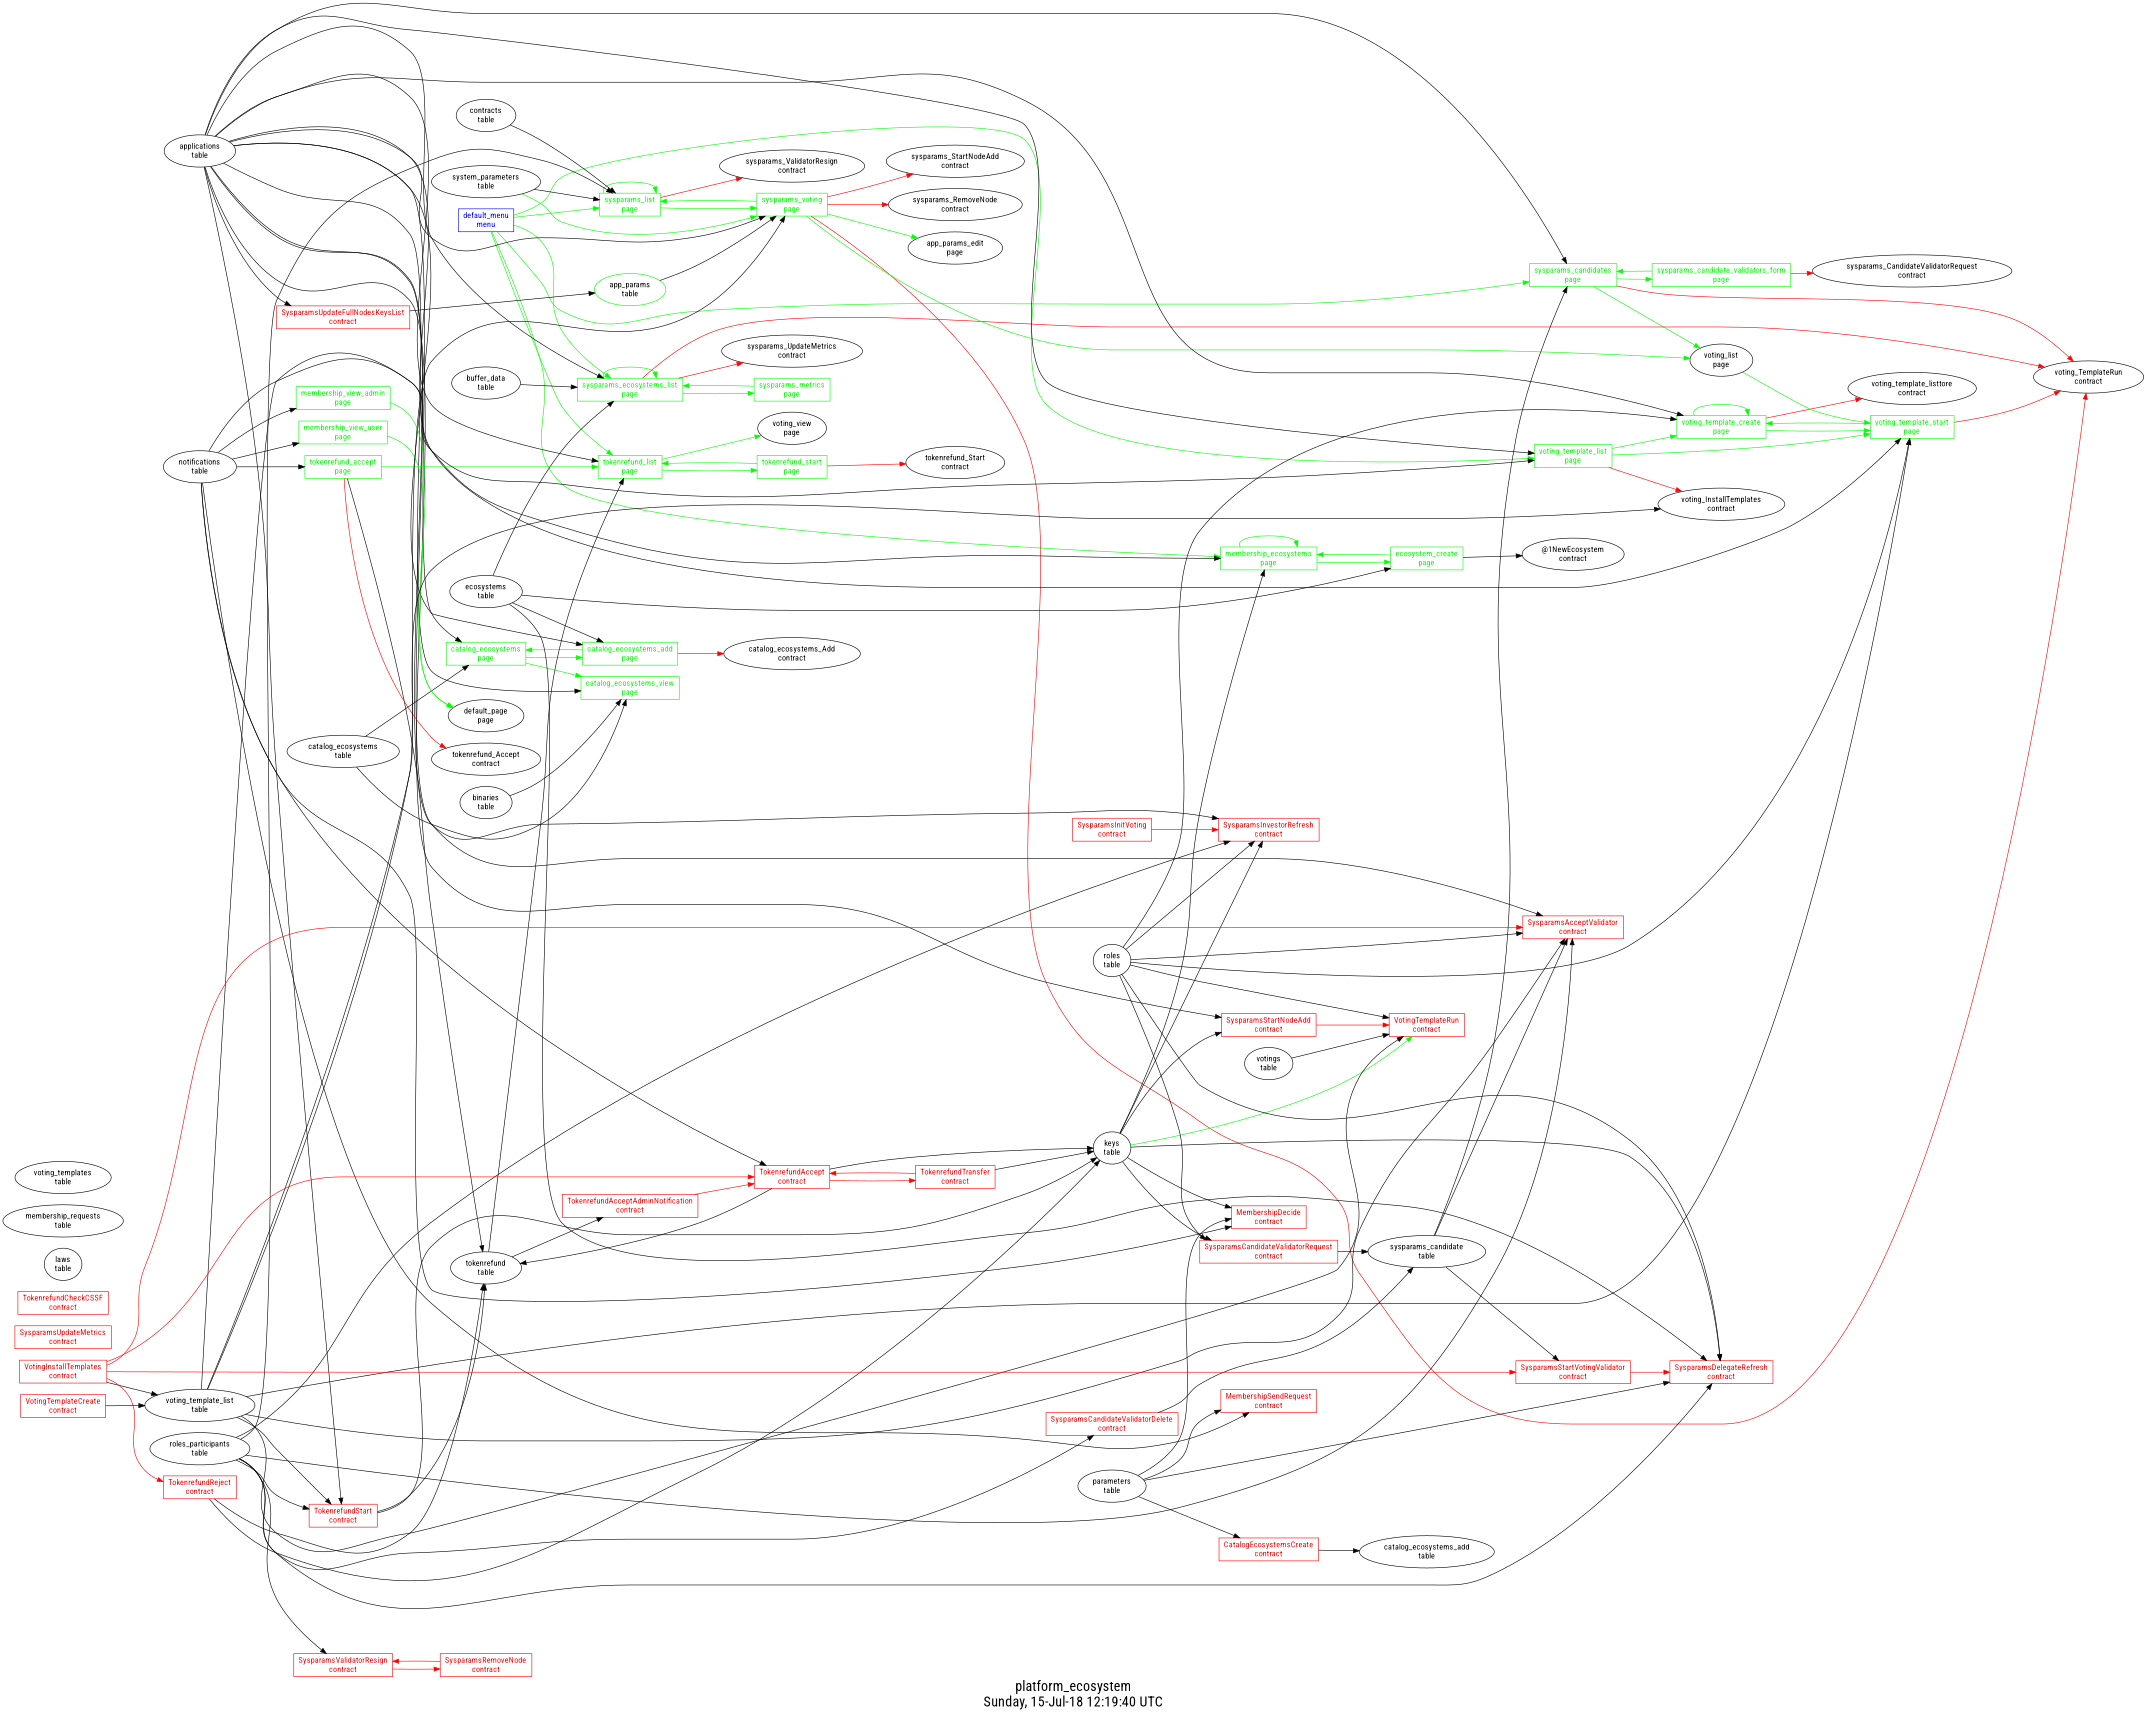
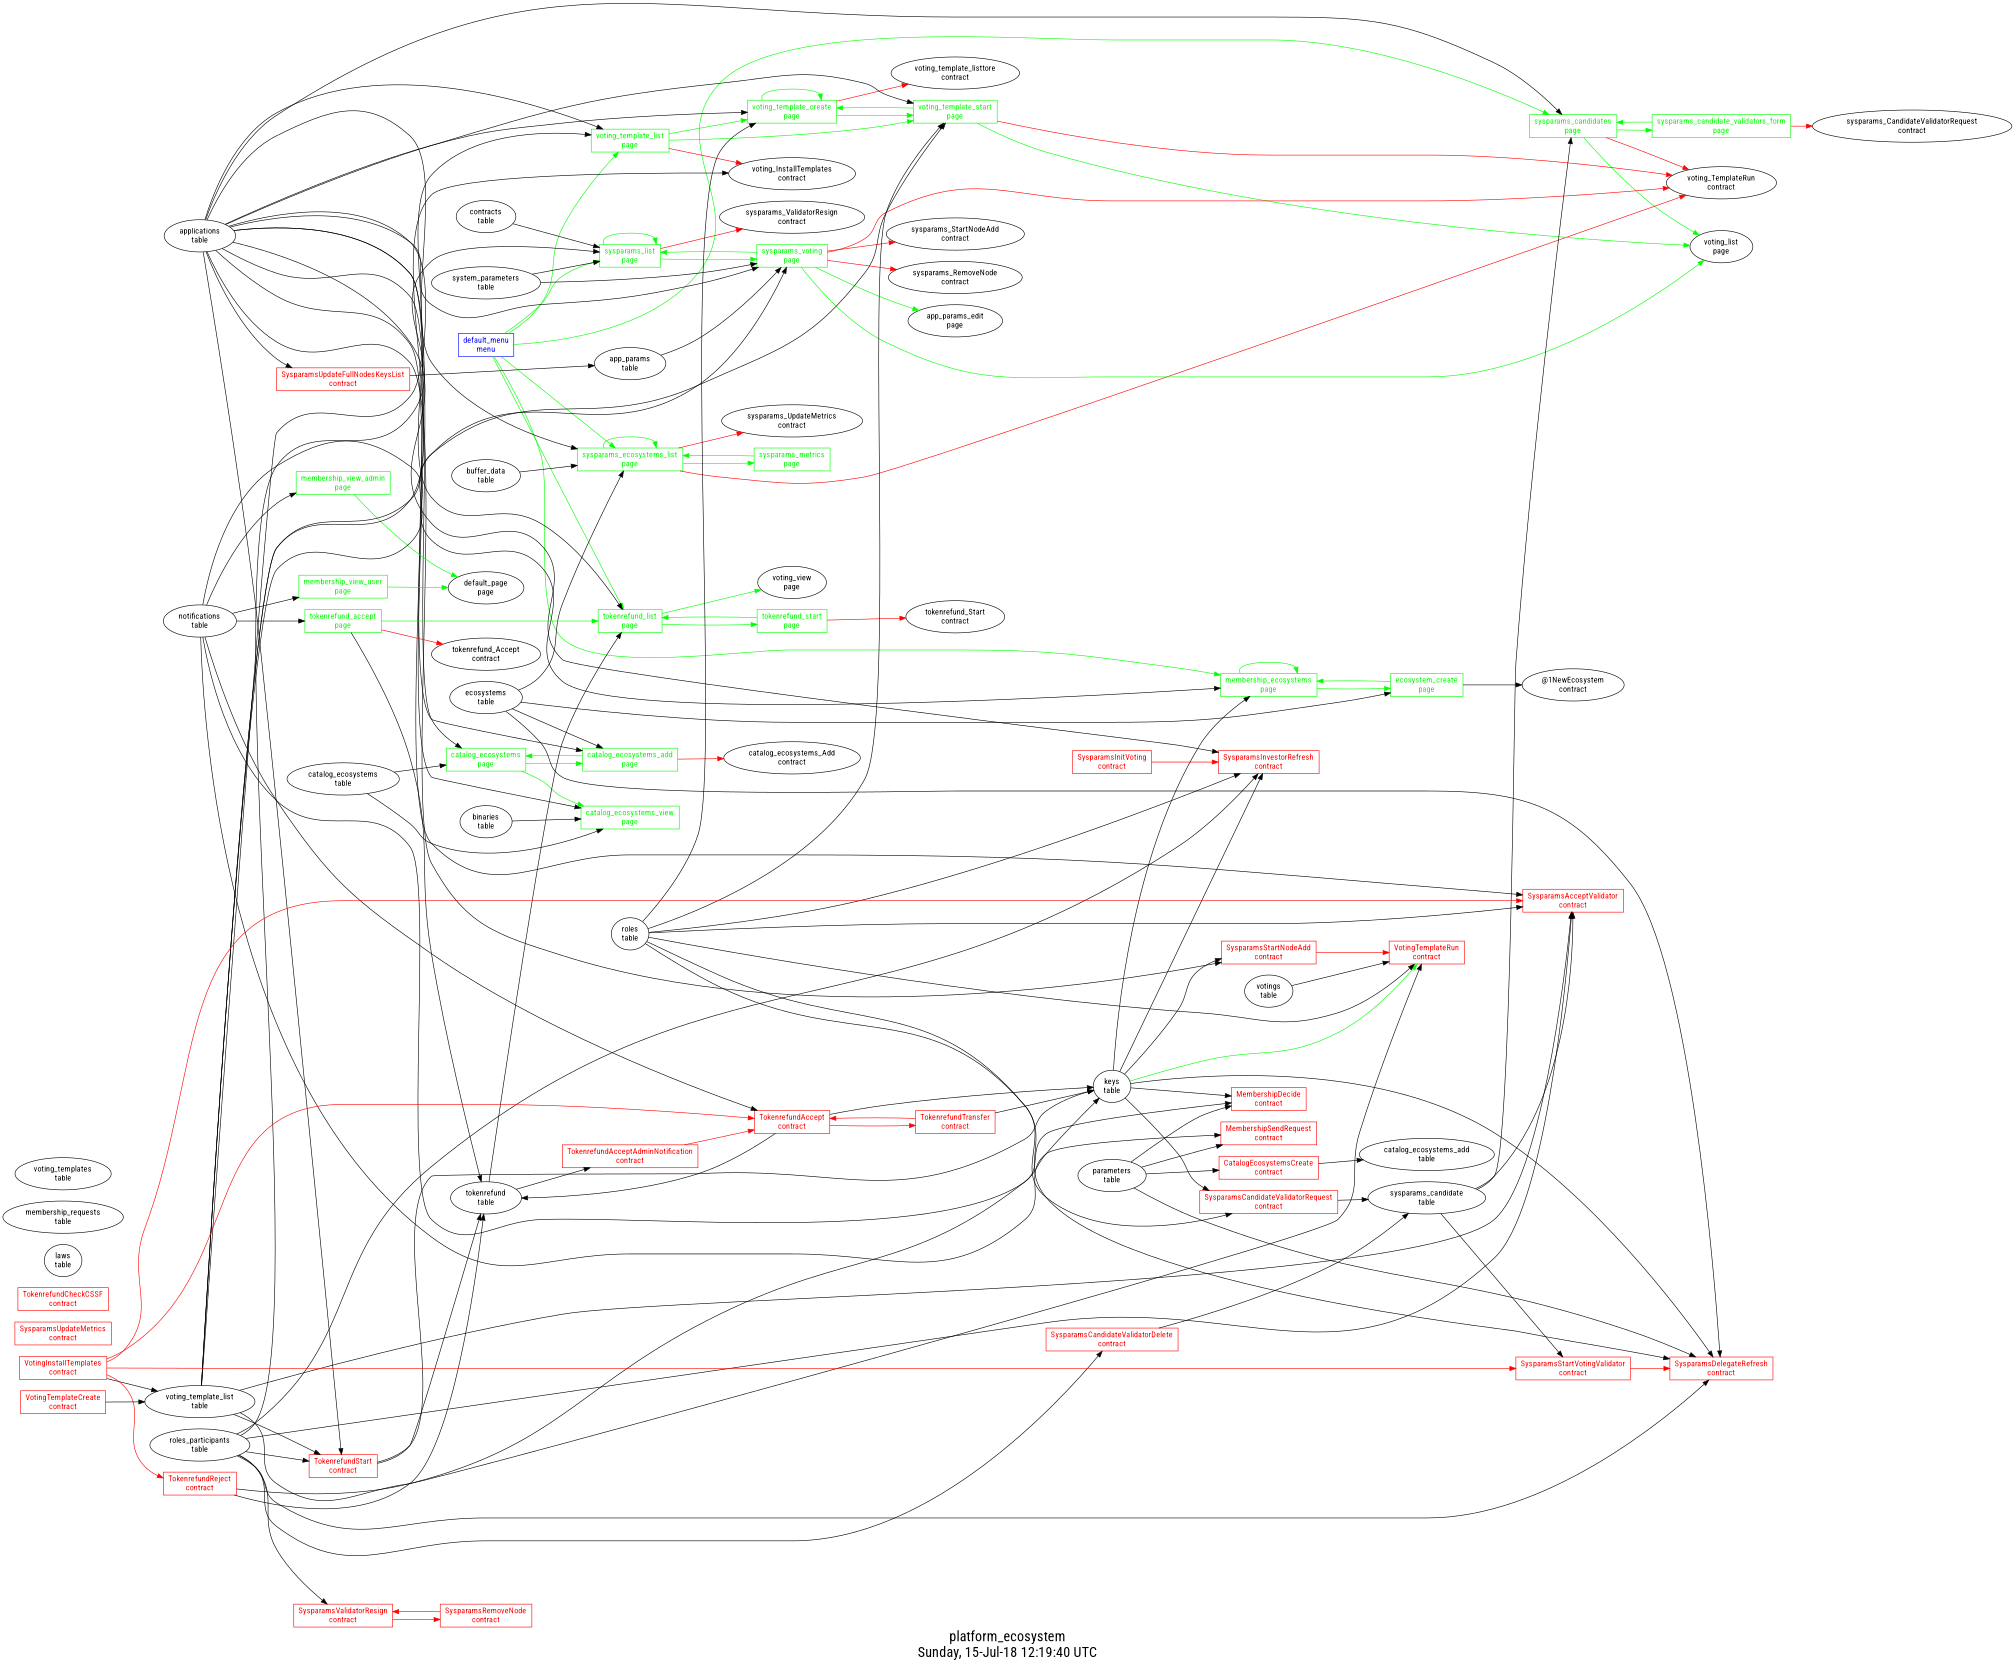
(632, 234) -> (646, 278)
(630, 290) -> (630, 364)
(1801, 405) -> (1325, 210)
